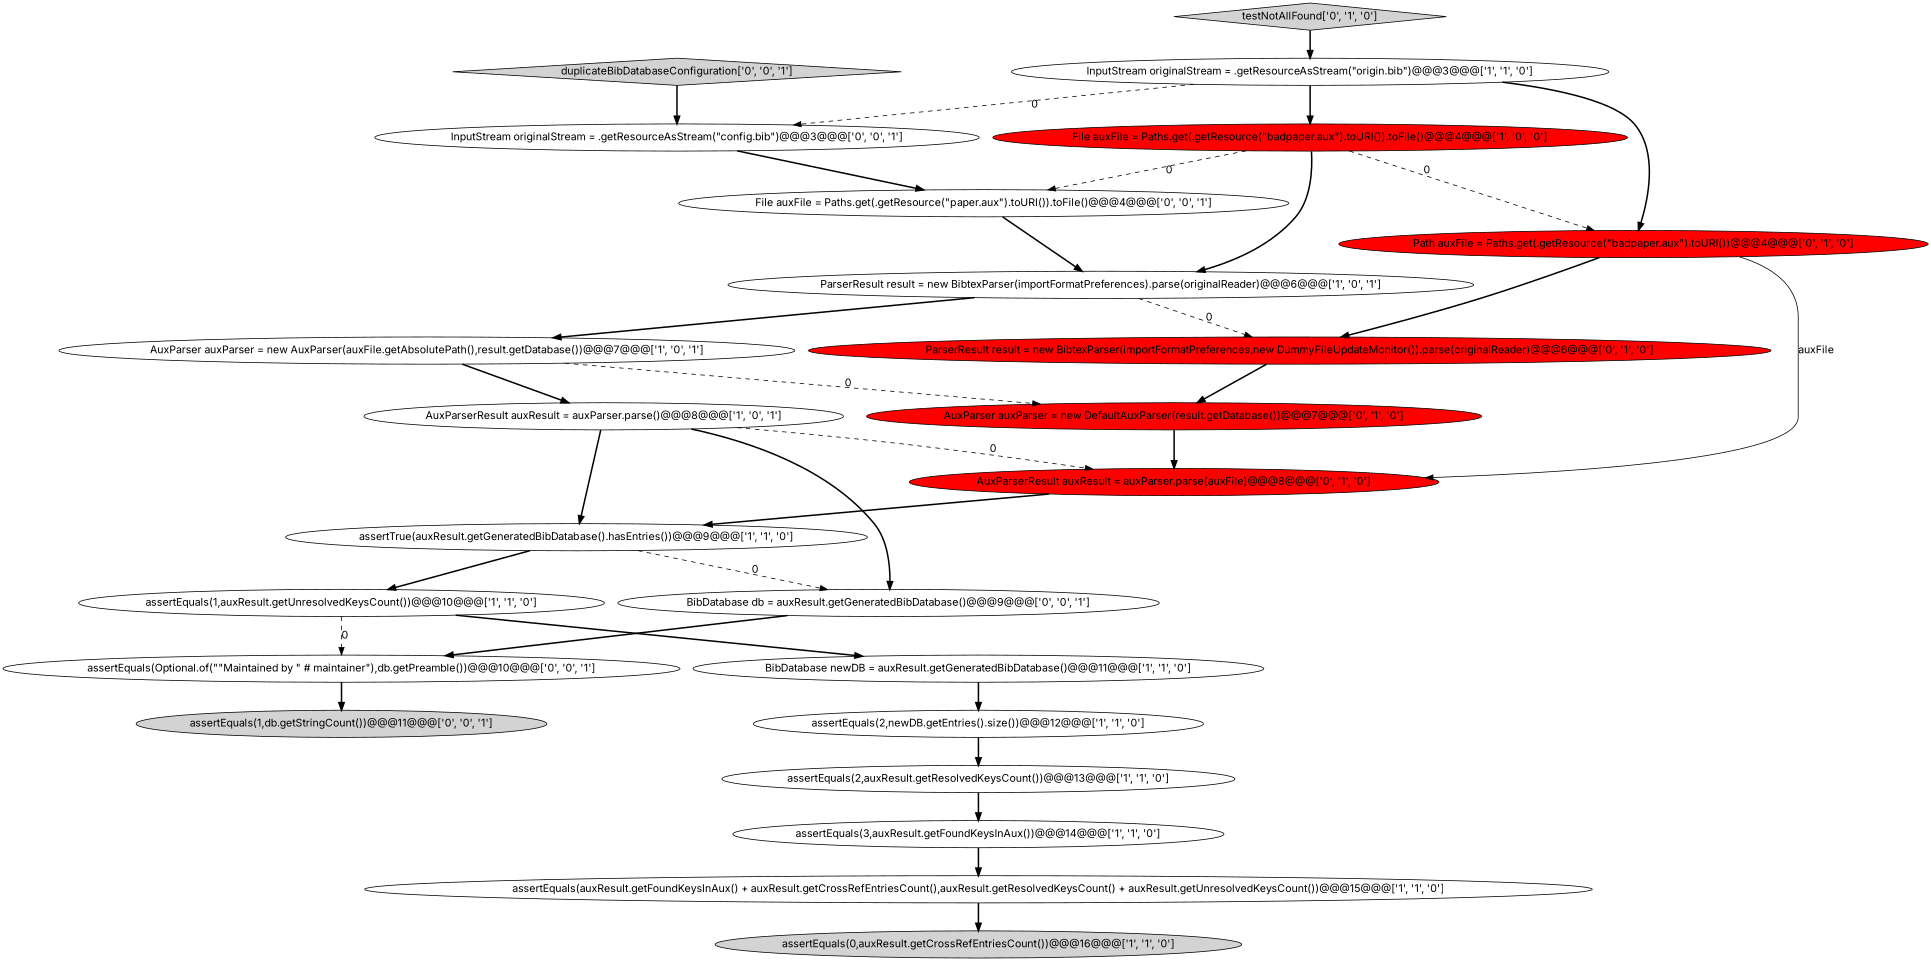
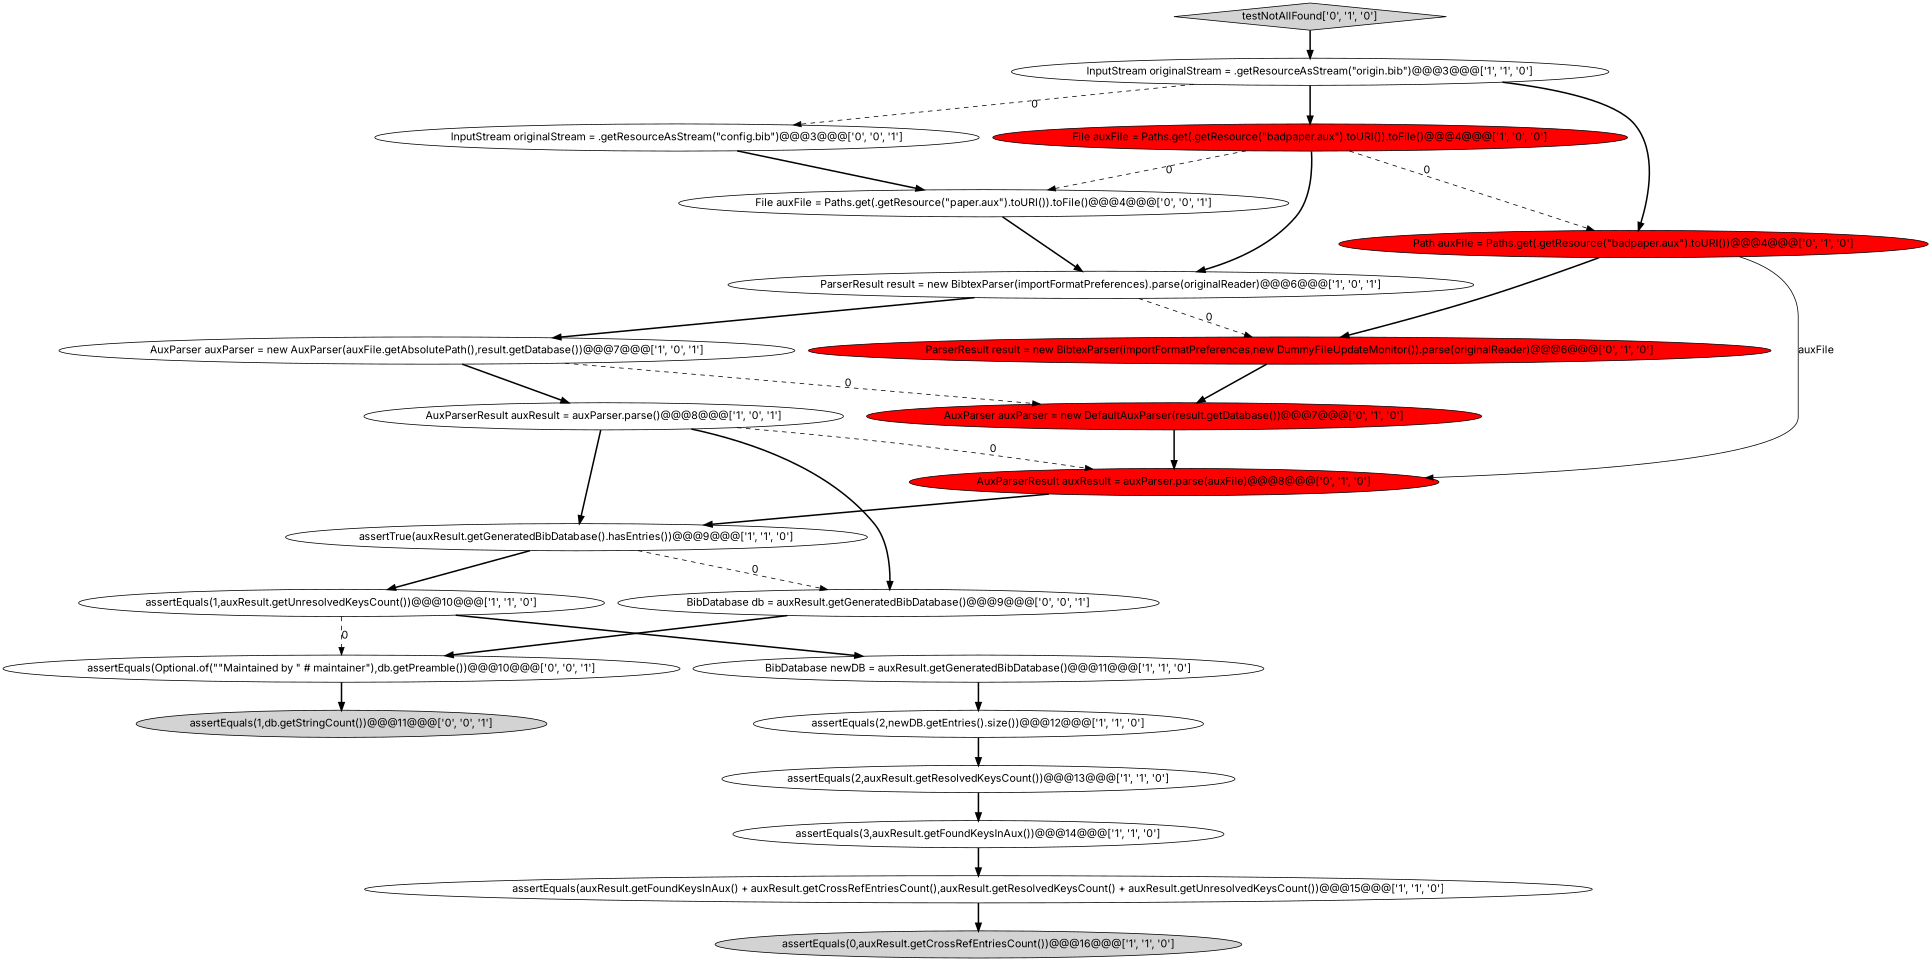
(677, 72) -> none
